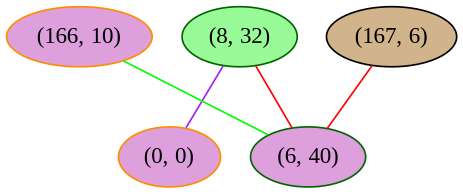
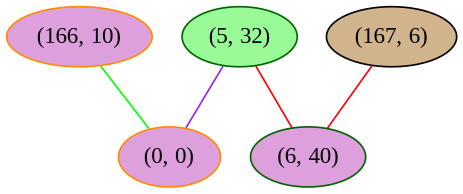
(240, 37) -> (240, 37)
(192, 96) -> (125, 97)
